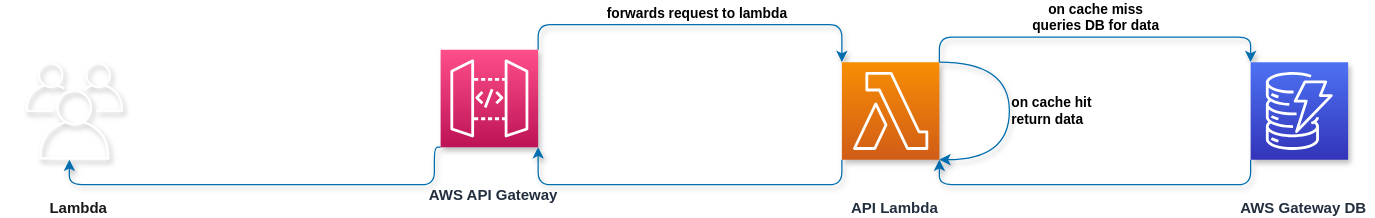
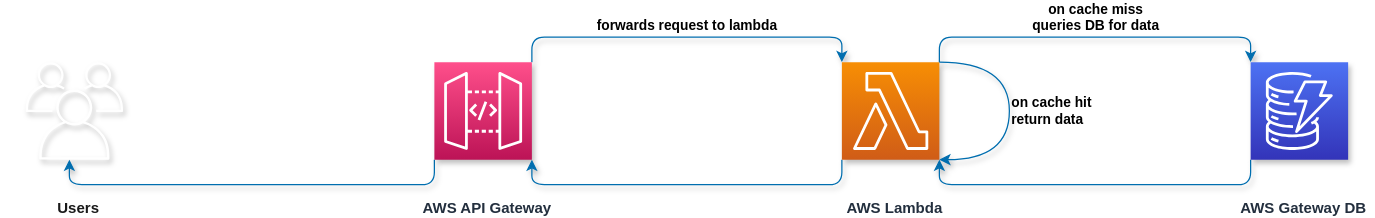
(489, 98) -> (483, 111)
(79, 208) -> (79, 208)
(895, 208) -> (895, 208)
